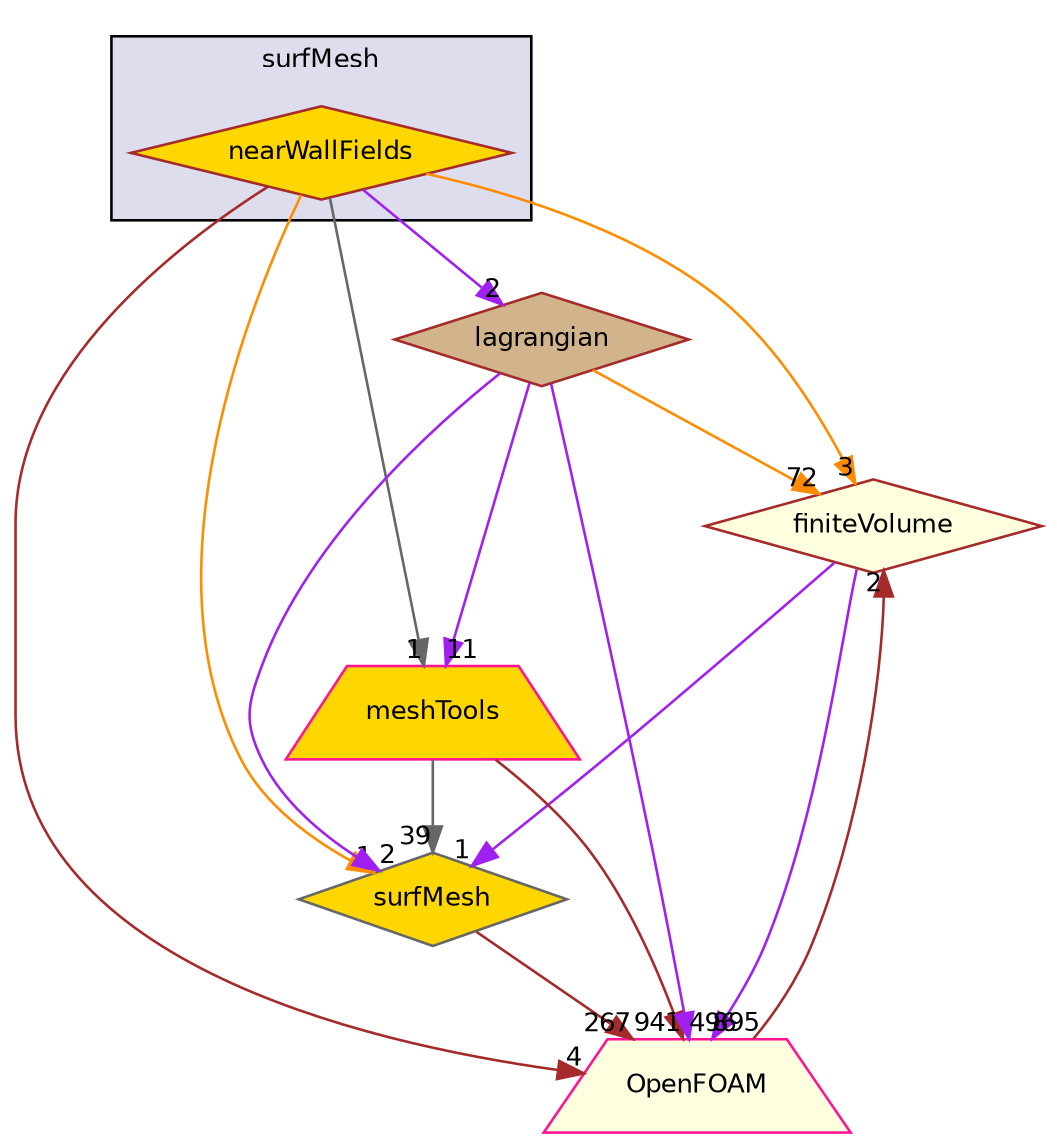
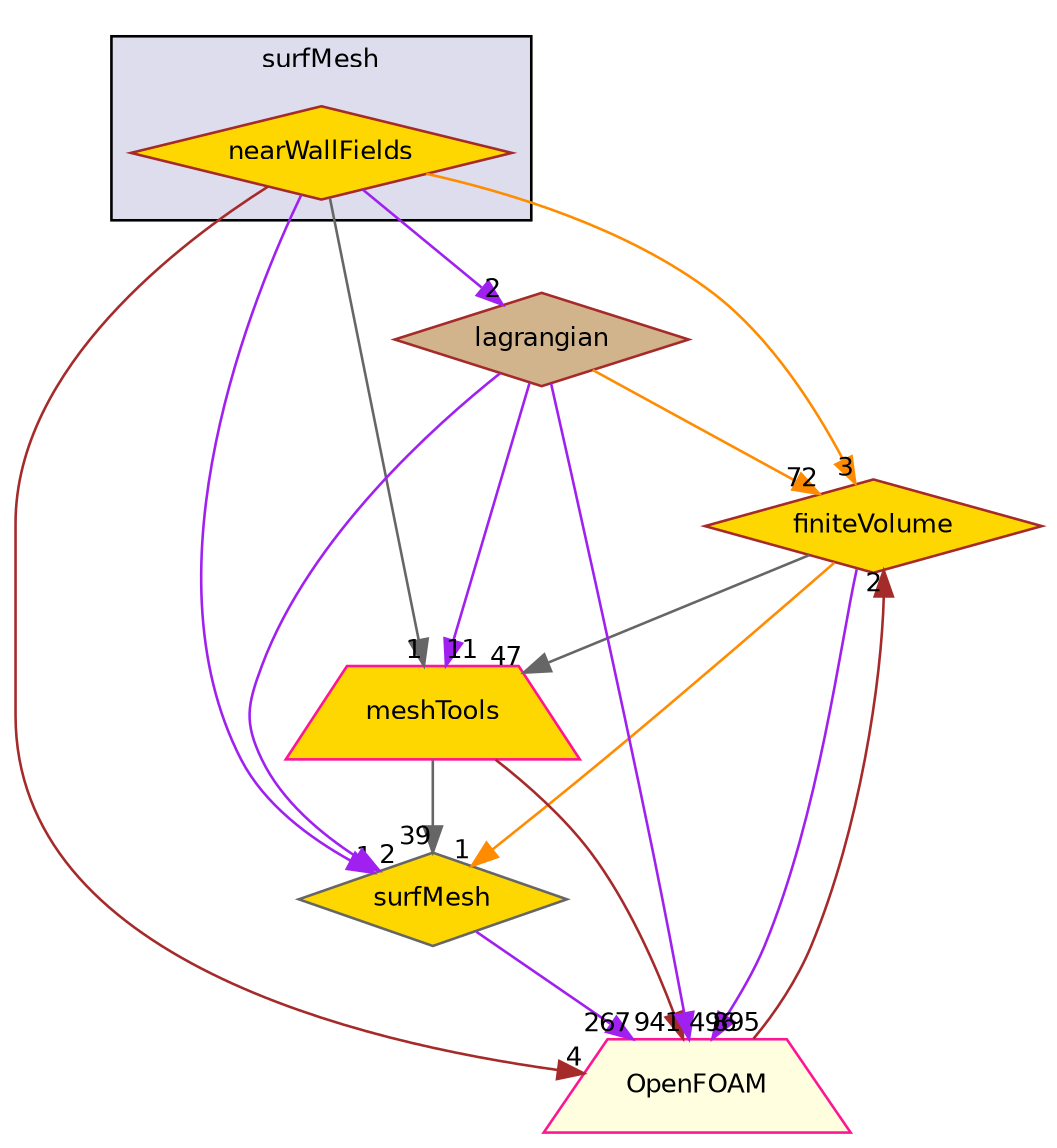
(873, 526) -> (873, 526)
(203, 548) -> (203, 548)
none -> (679, 609)
(665, 708) -> (665, 708)
(543, 978) -> (543, 978)
